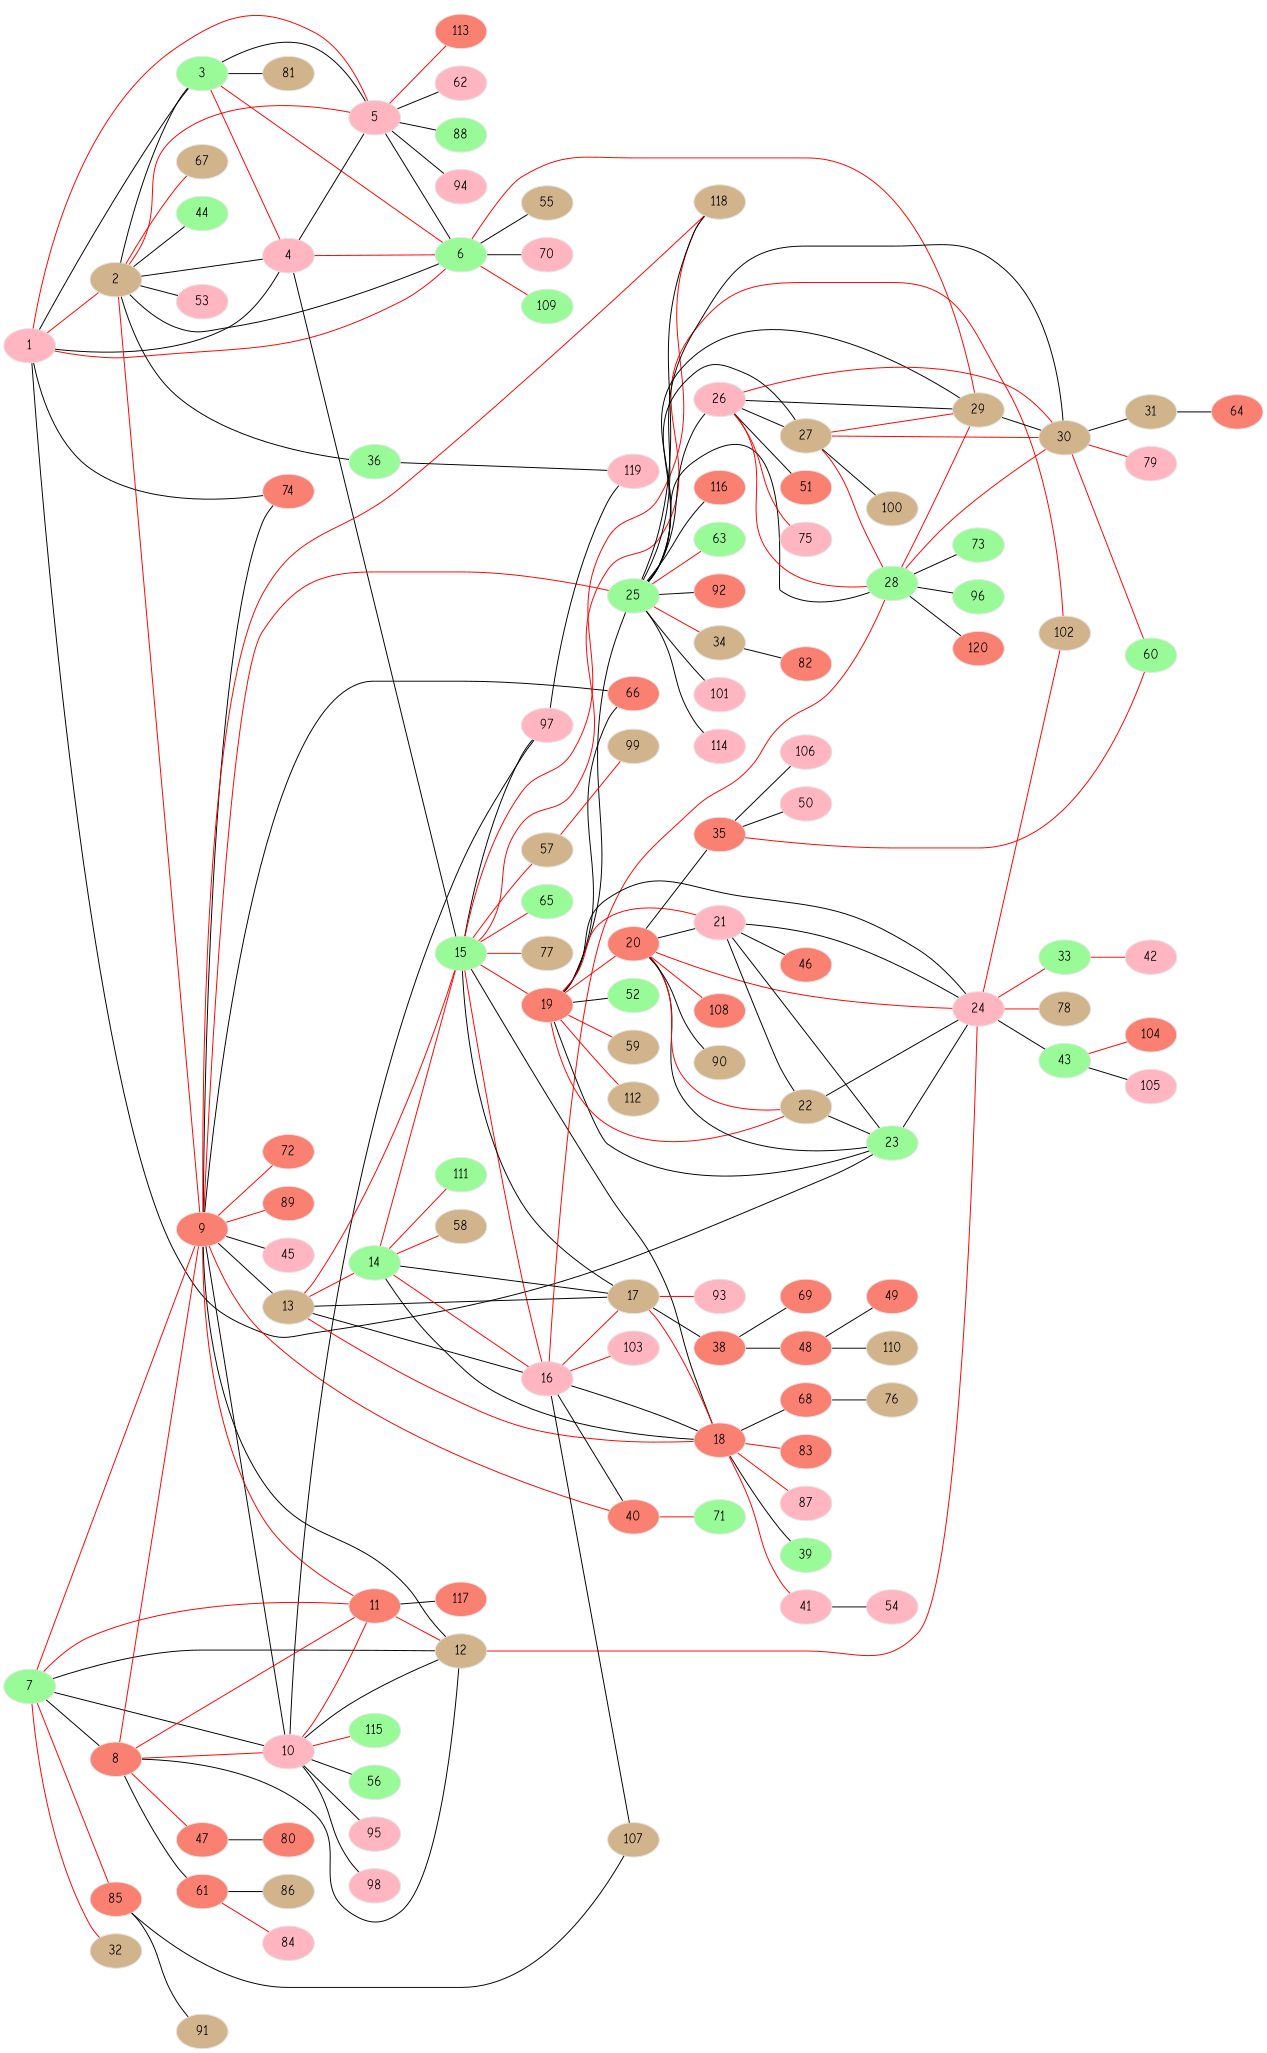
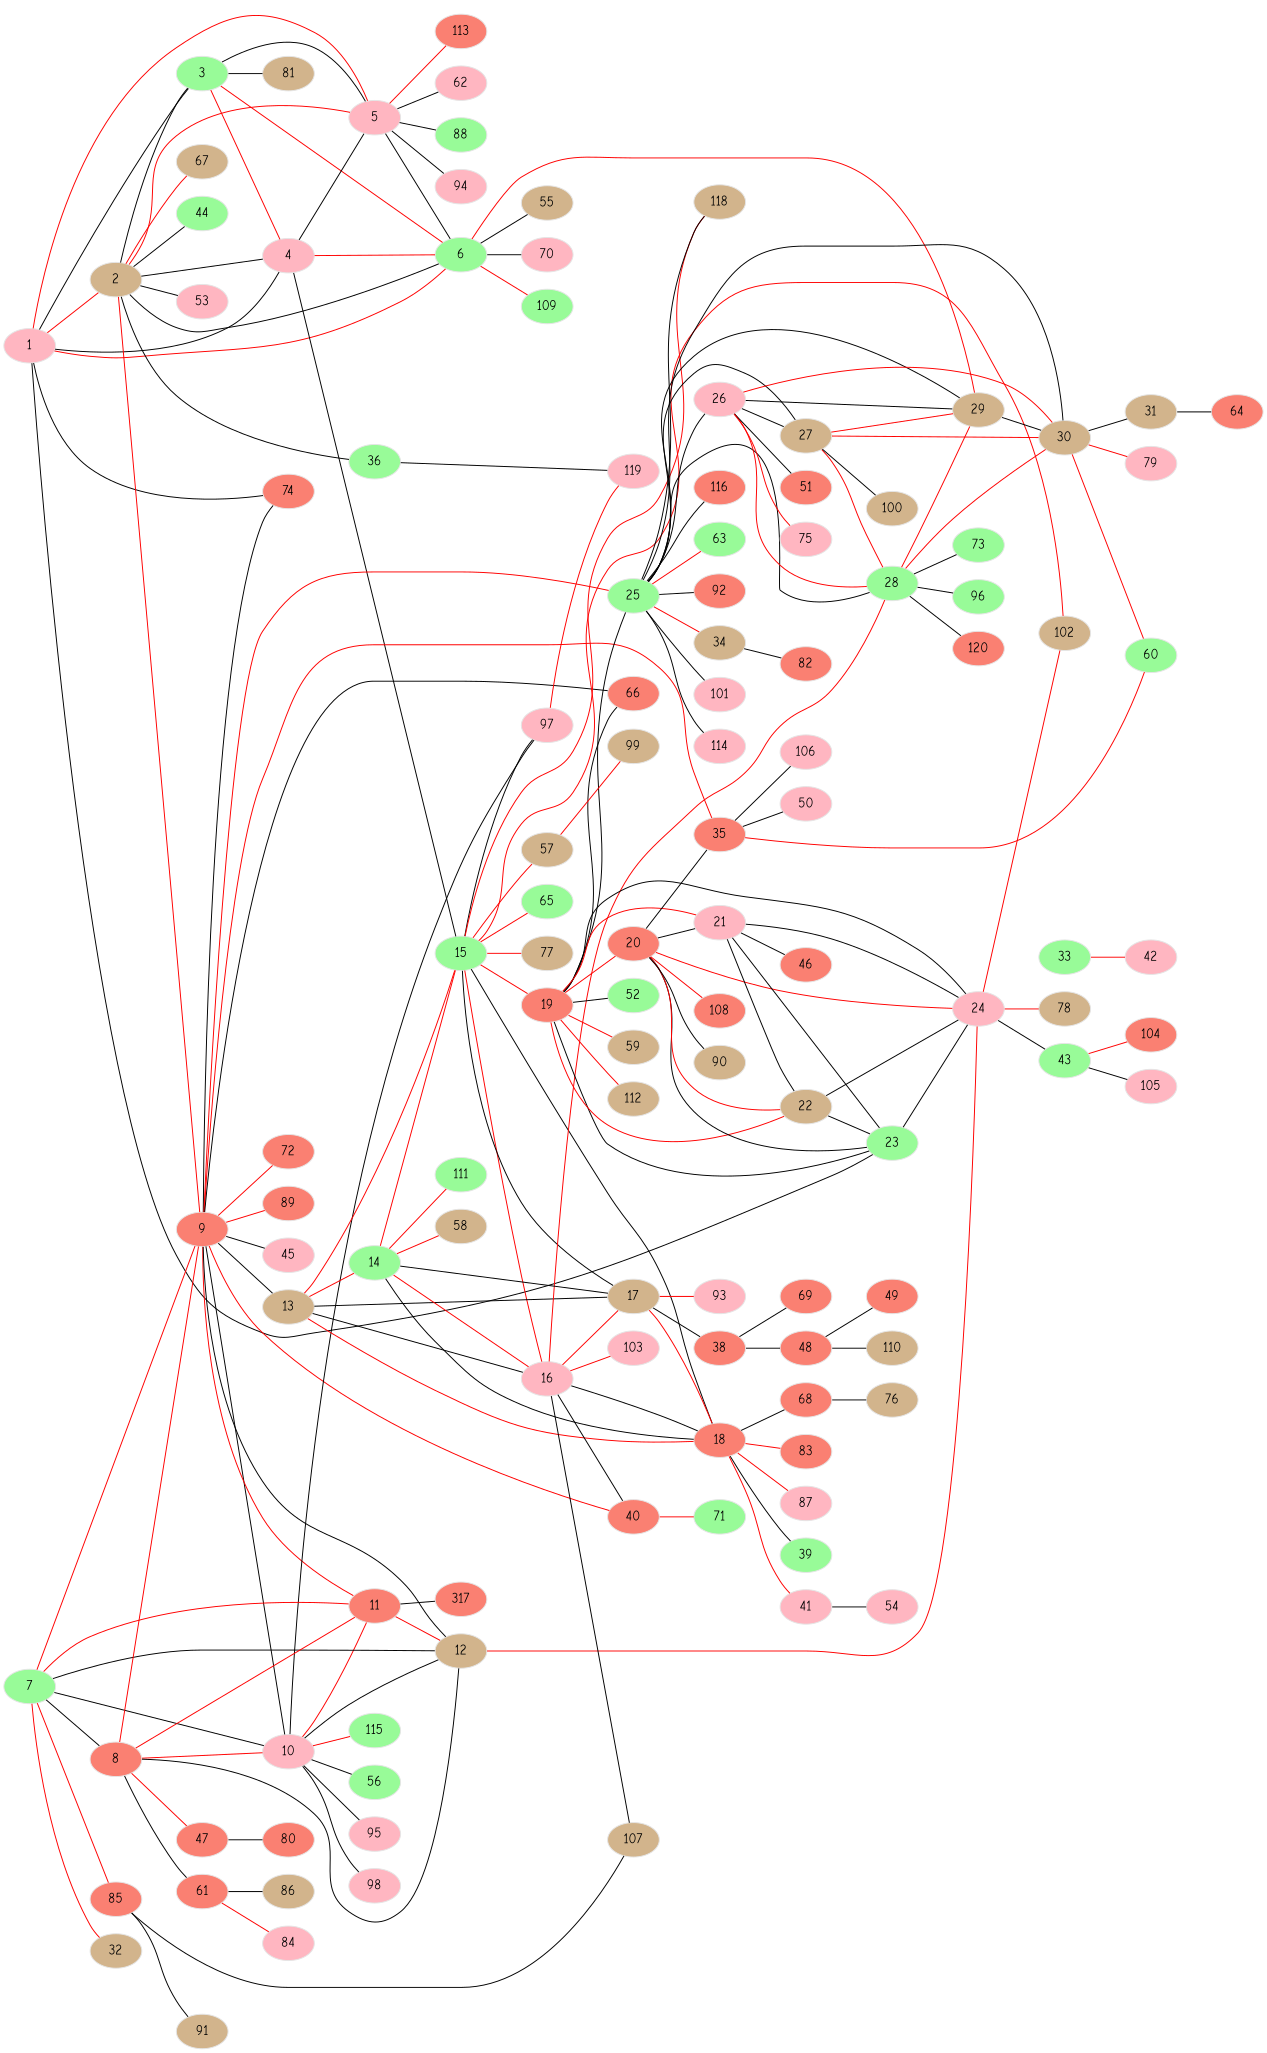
(574, 593) -> (574, 593)
(256, 613) -> (301, 684)
(1022, 983) -> none
(461, 1599) -> (461, 1599)
